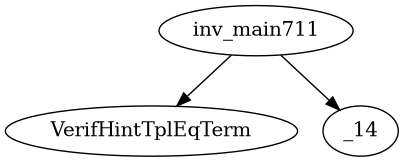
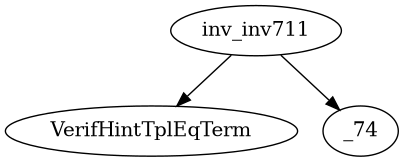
(256, 31) -> (256, 31)
(361, 131) -> (361, 131)
